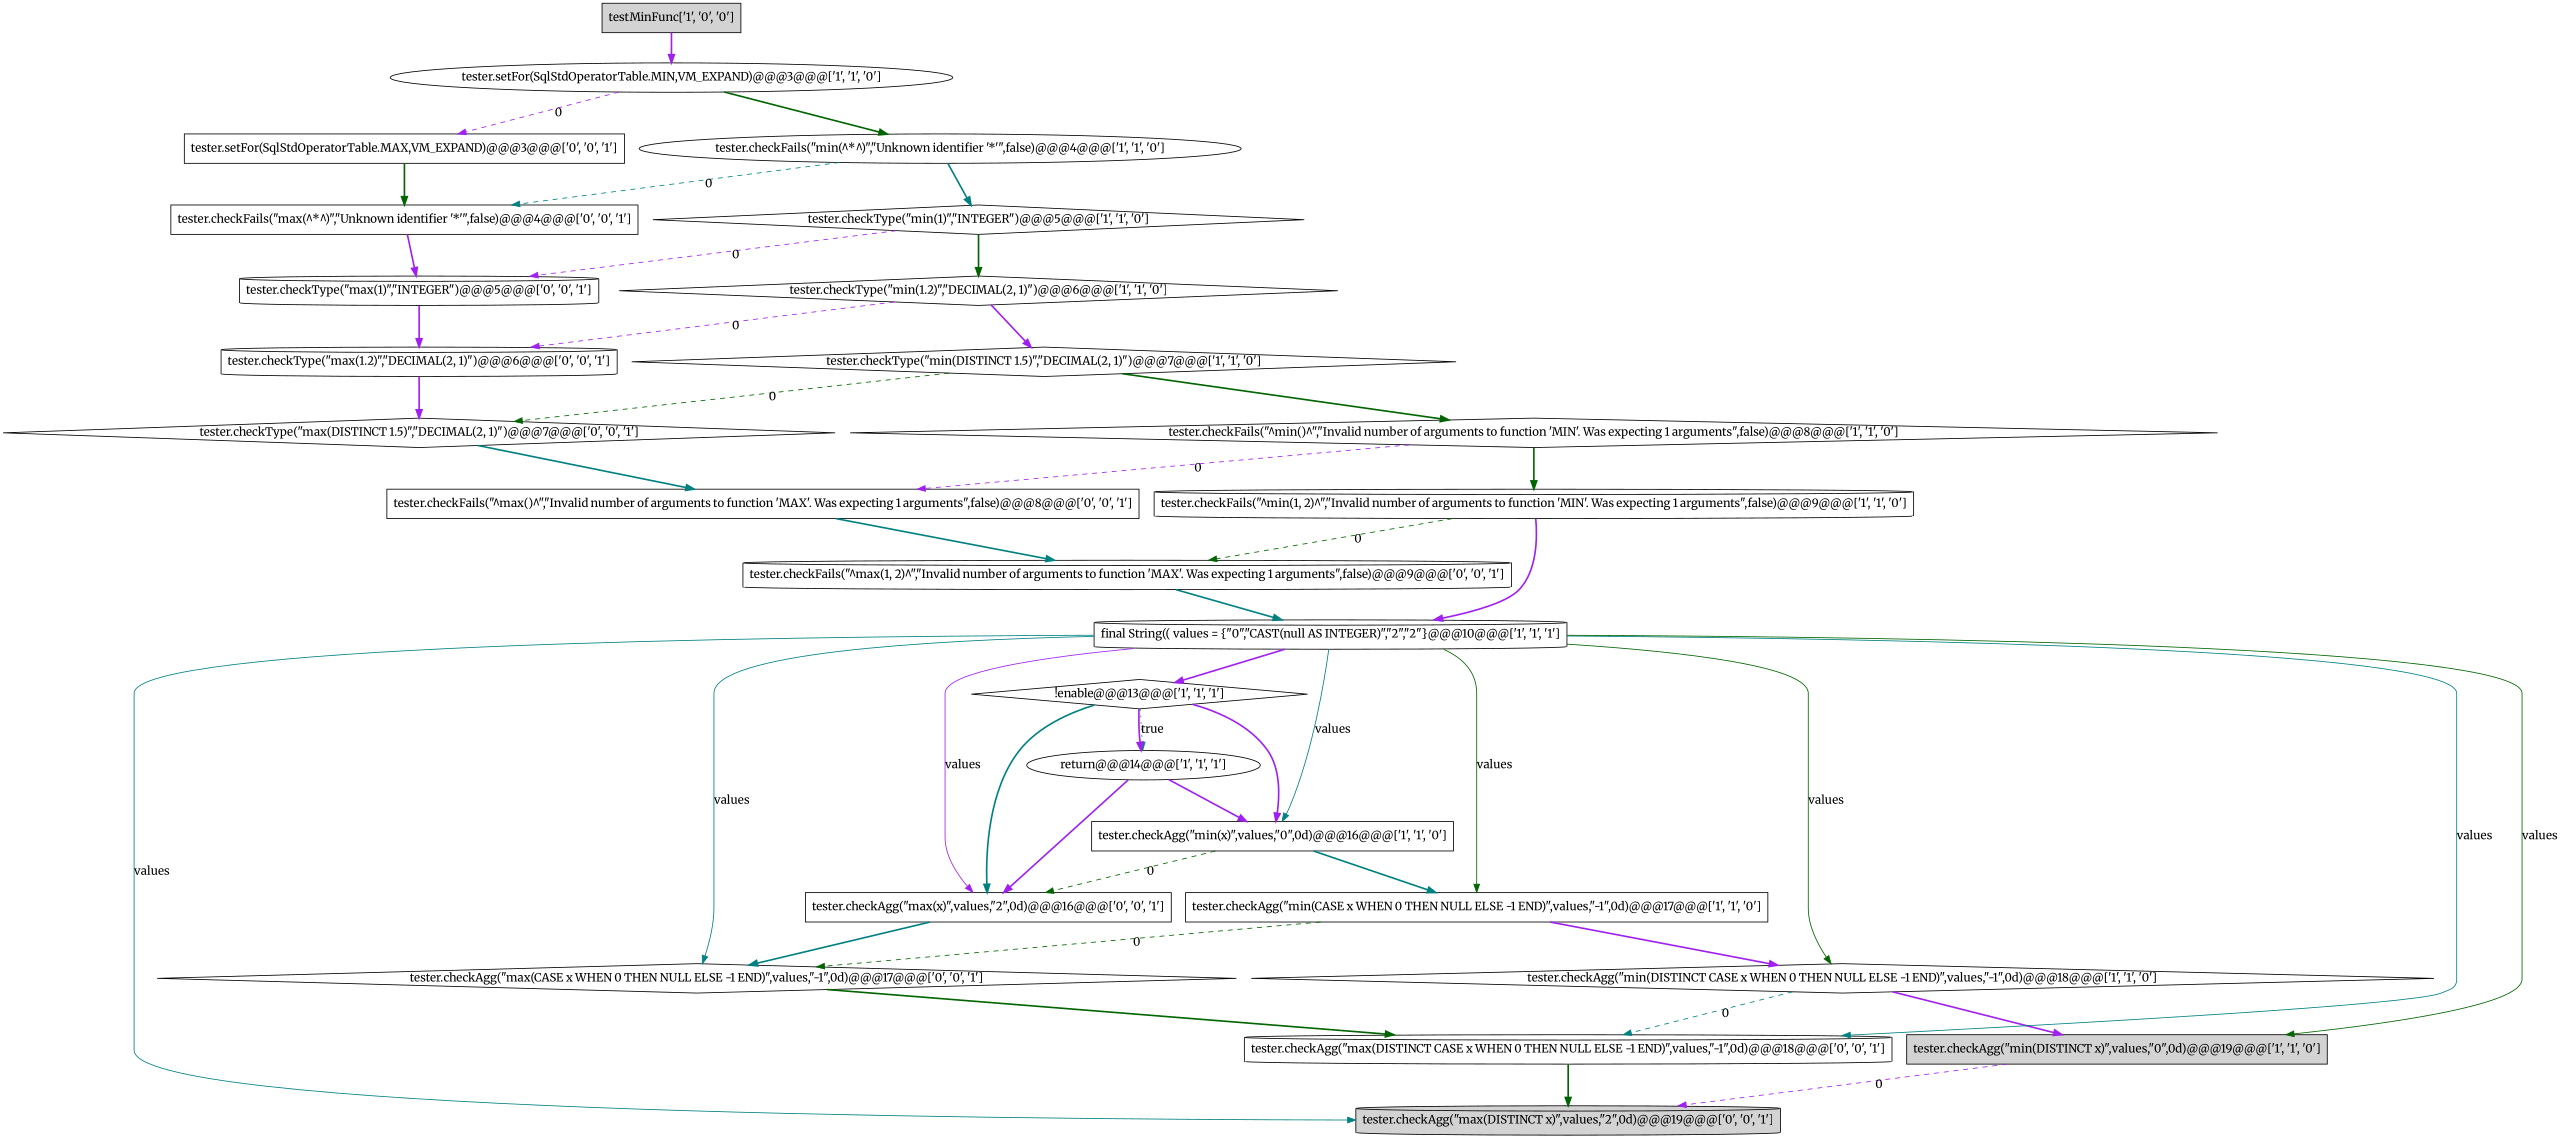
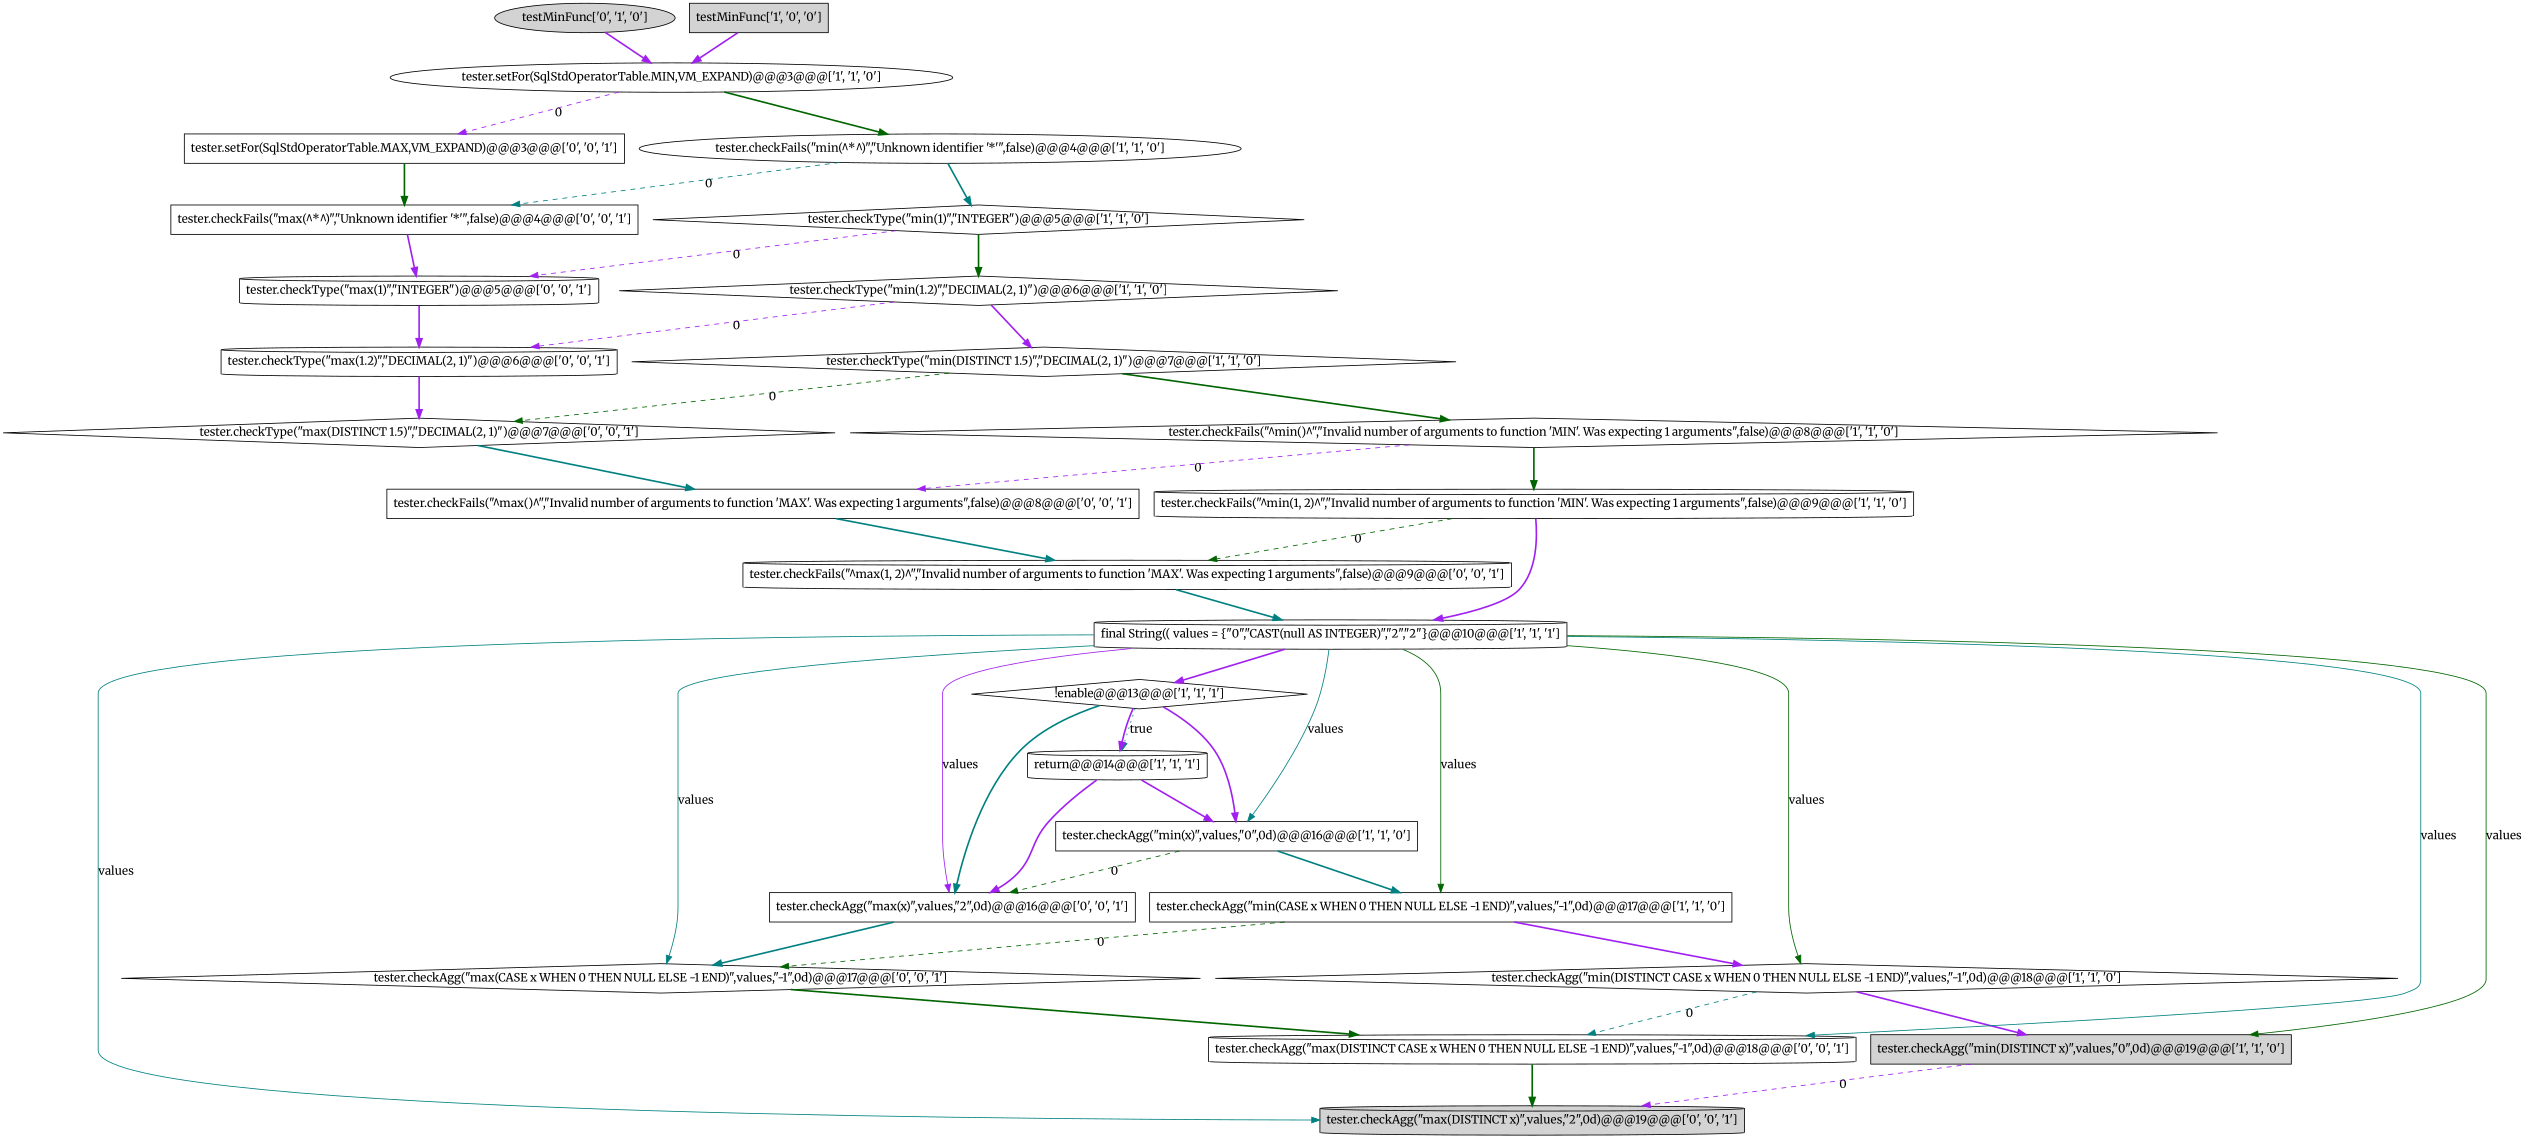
none -> (585, 18)
(1143, 765) -> (1117, 765)
